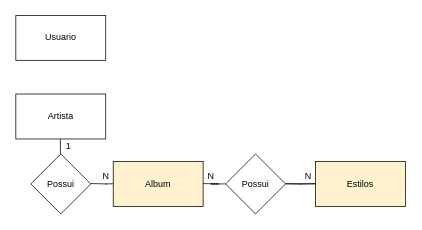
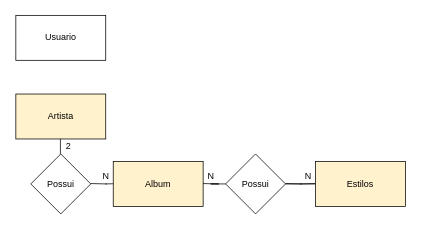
(60, 117) -> (60, 117)
(68, 147) -> (68, 147)
